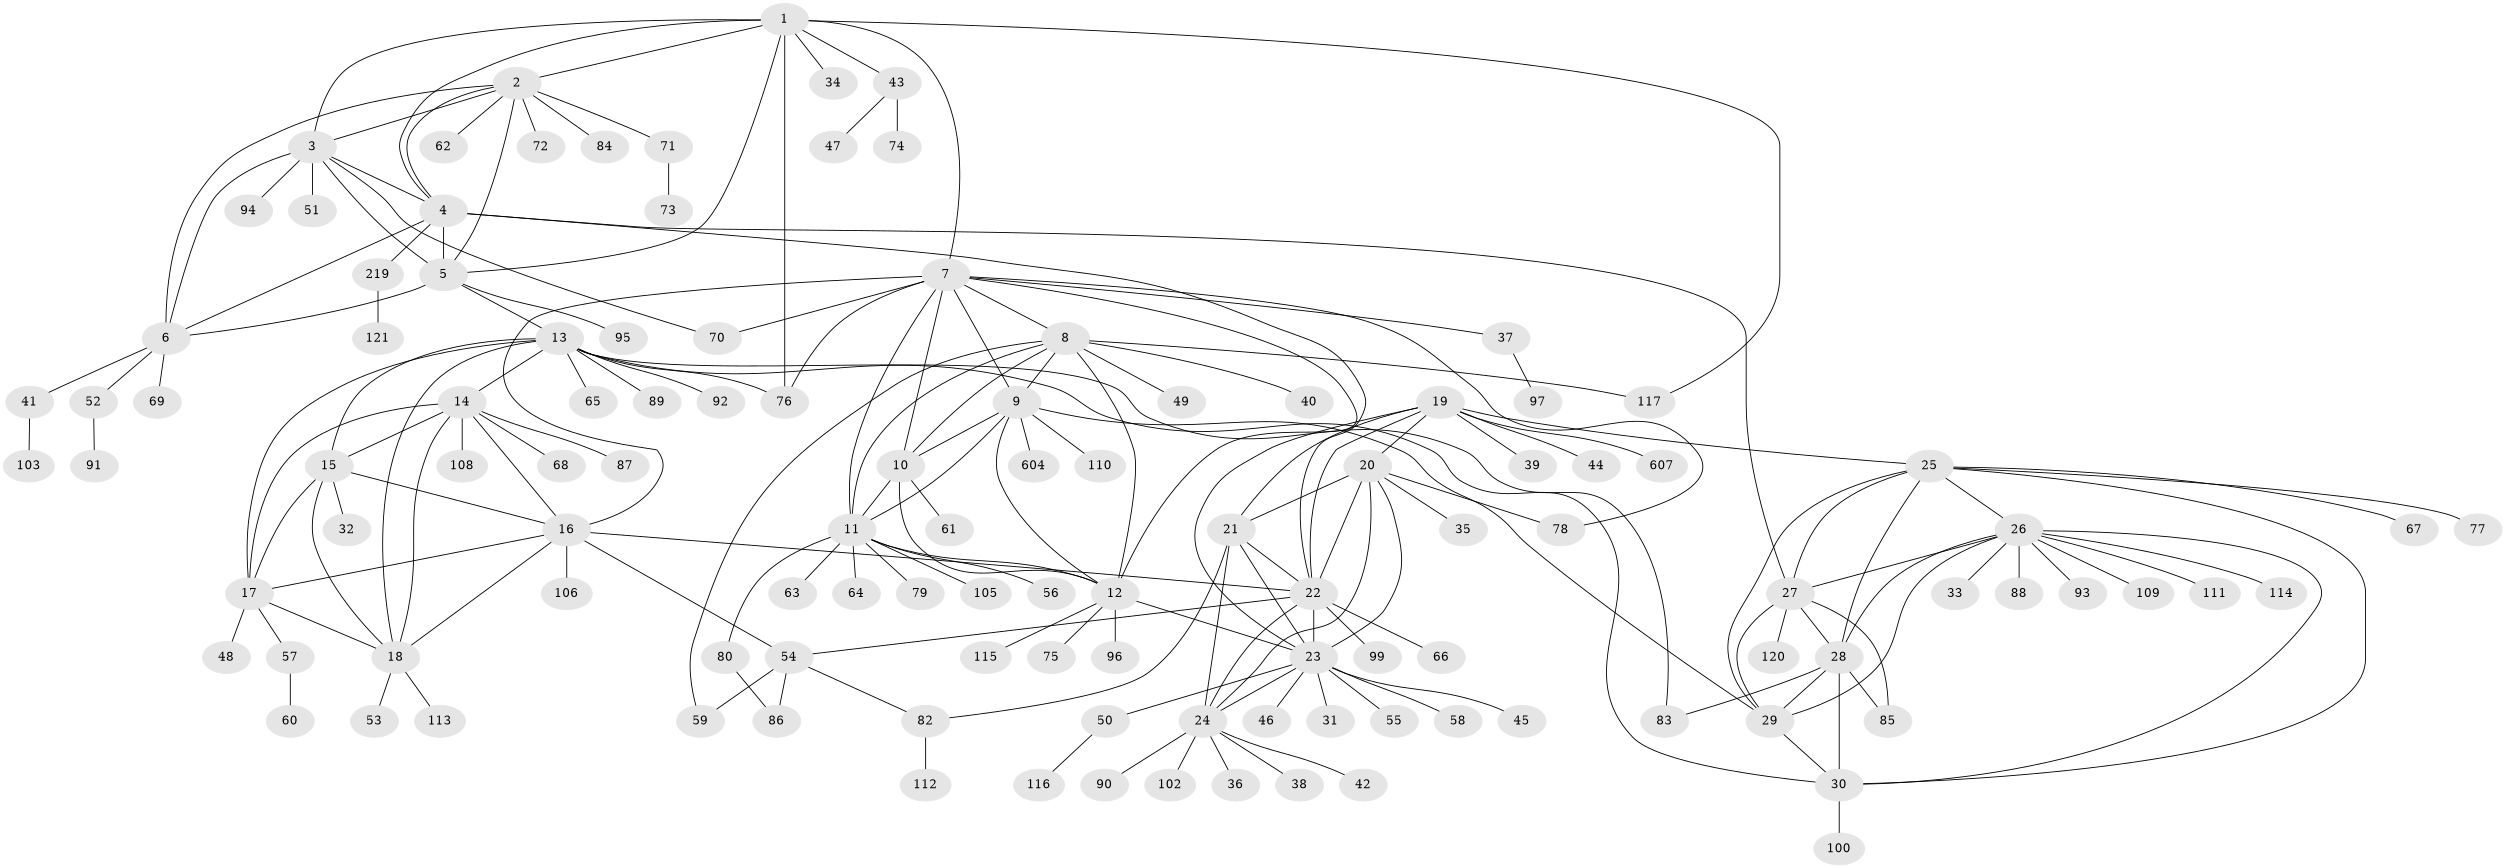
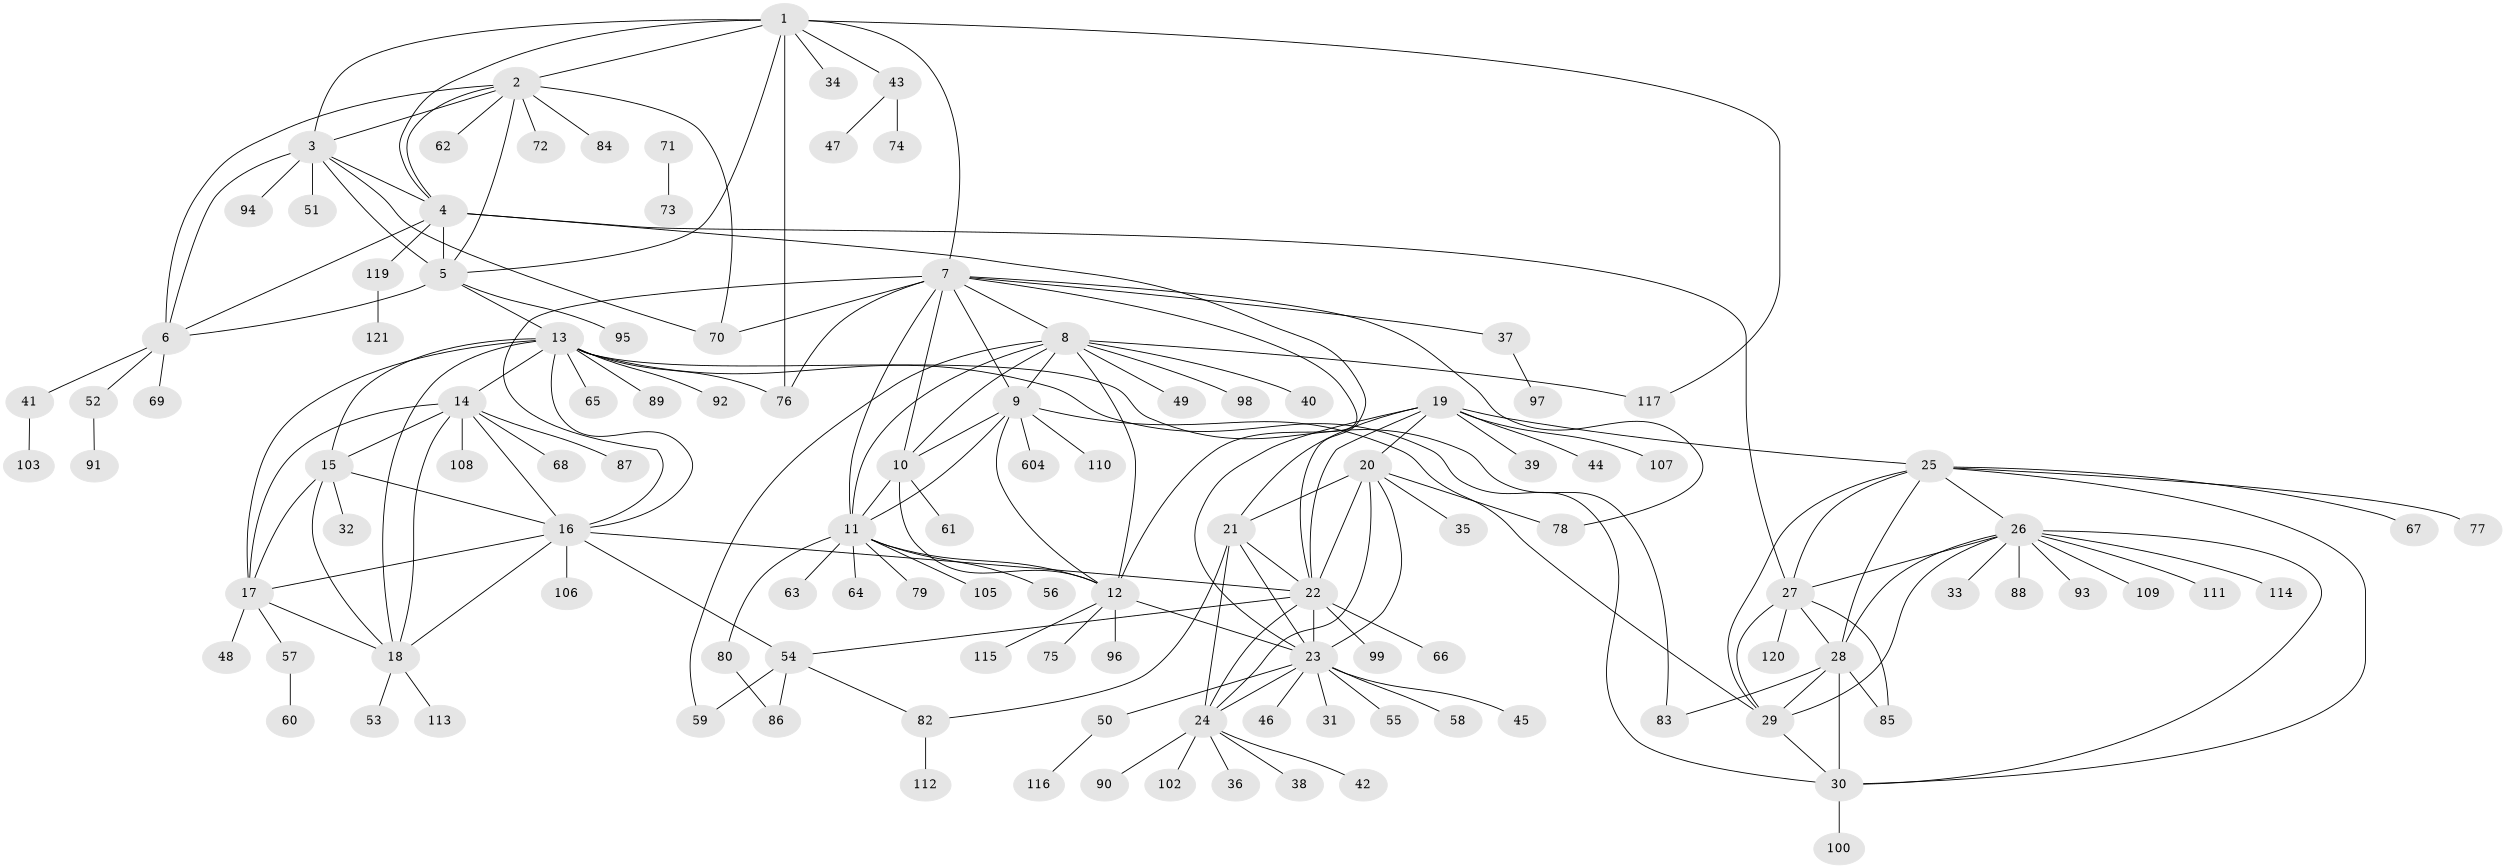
(594, 114) -> (709, 144)
(378, 275) -> (378, 275)
none -> (1246, 402)
none -> (662, 434)
(1662, 466) -> (1662, 466)
